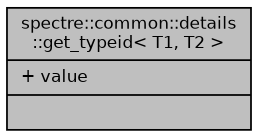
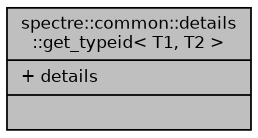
(55, 77) -> (60, 77)
